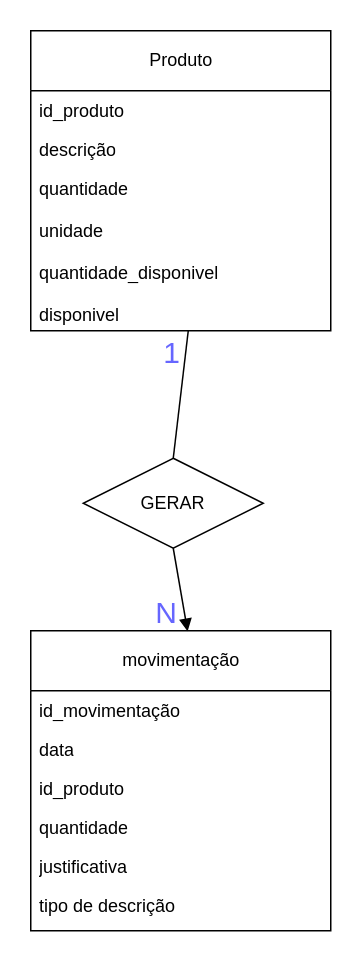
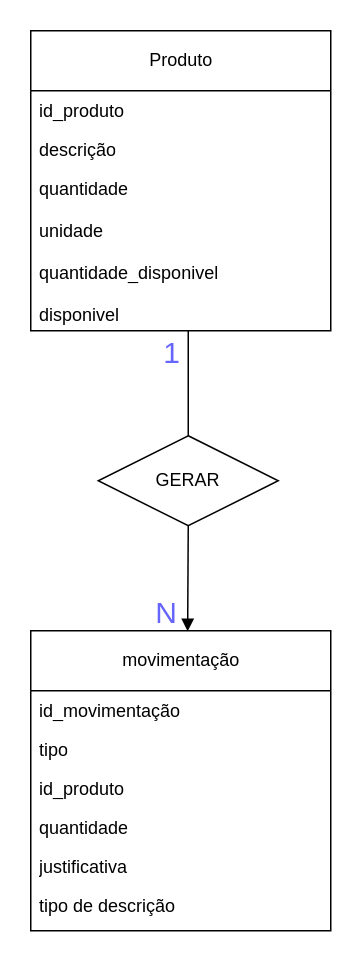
(173, 503) -> (188, 481)
(60, 751) -> (58, 751)
